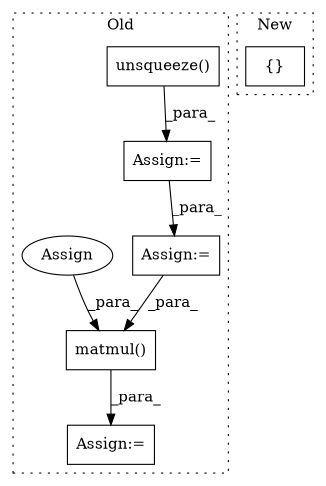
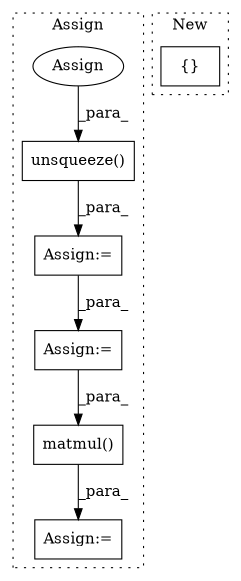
(121, 26) -> (78, 26)
(82, 298) -> (78, 108)
